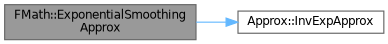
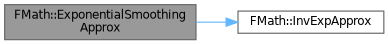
(311, 22) -> (311, 22)
